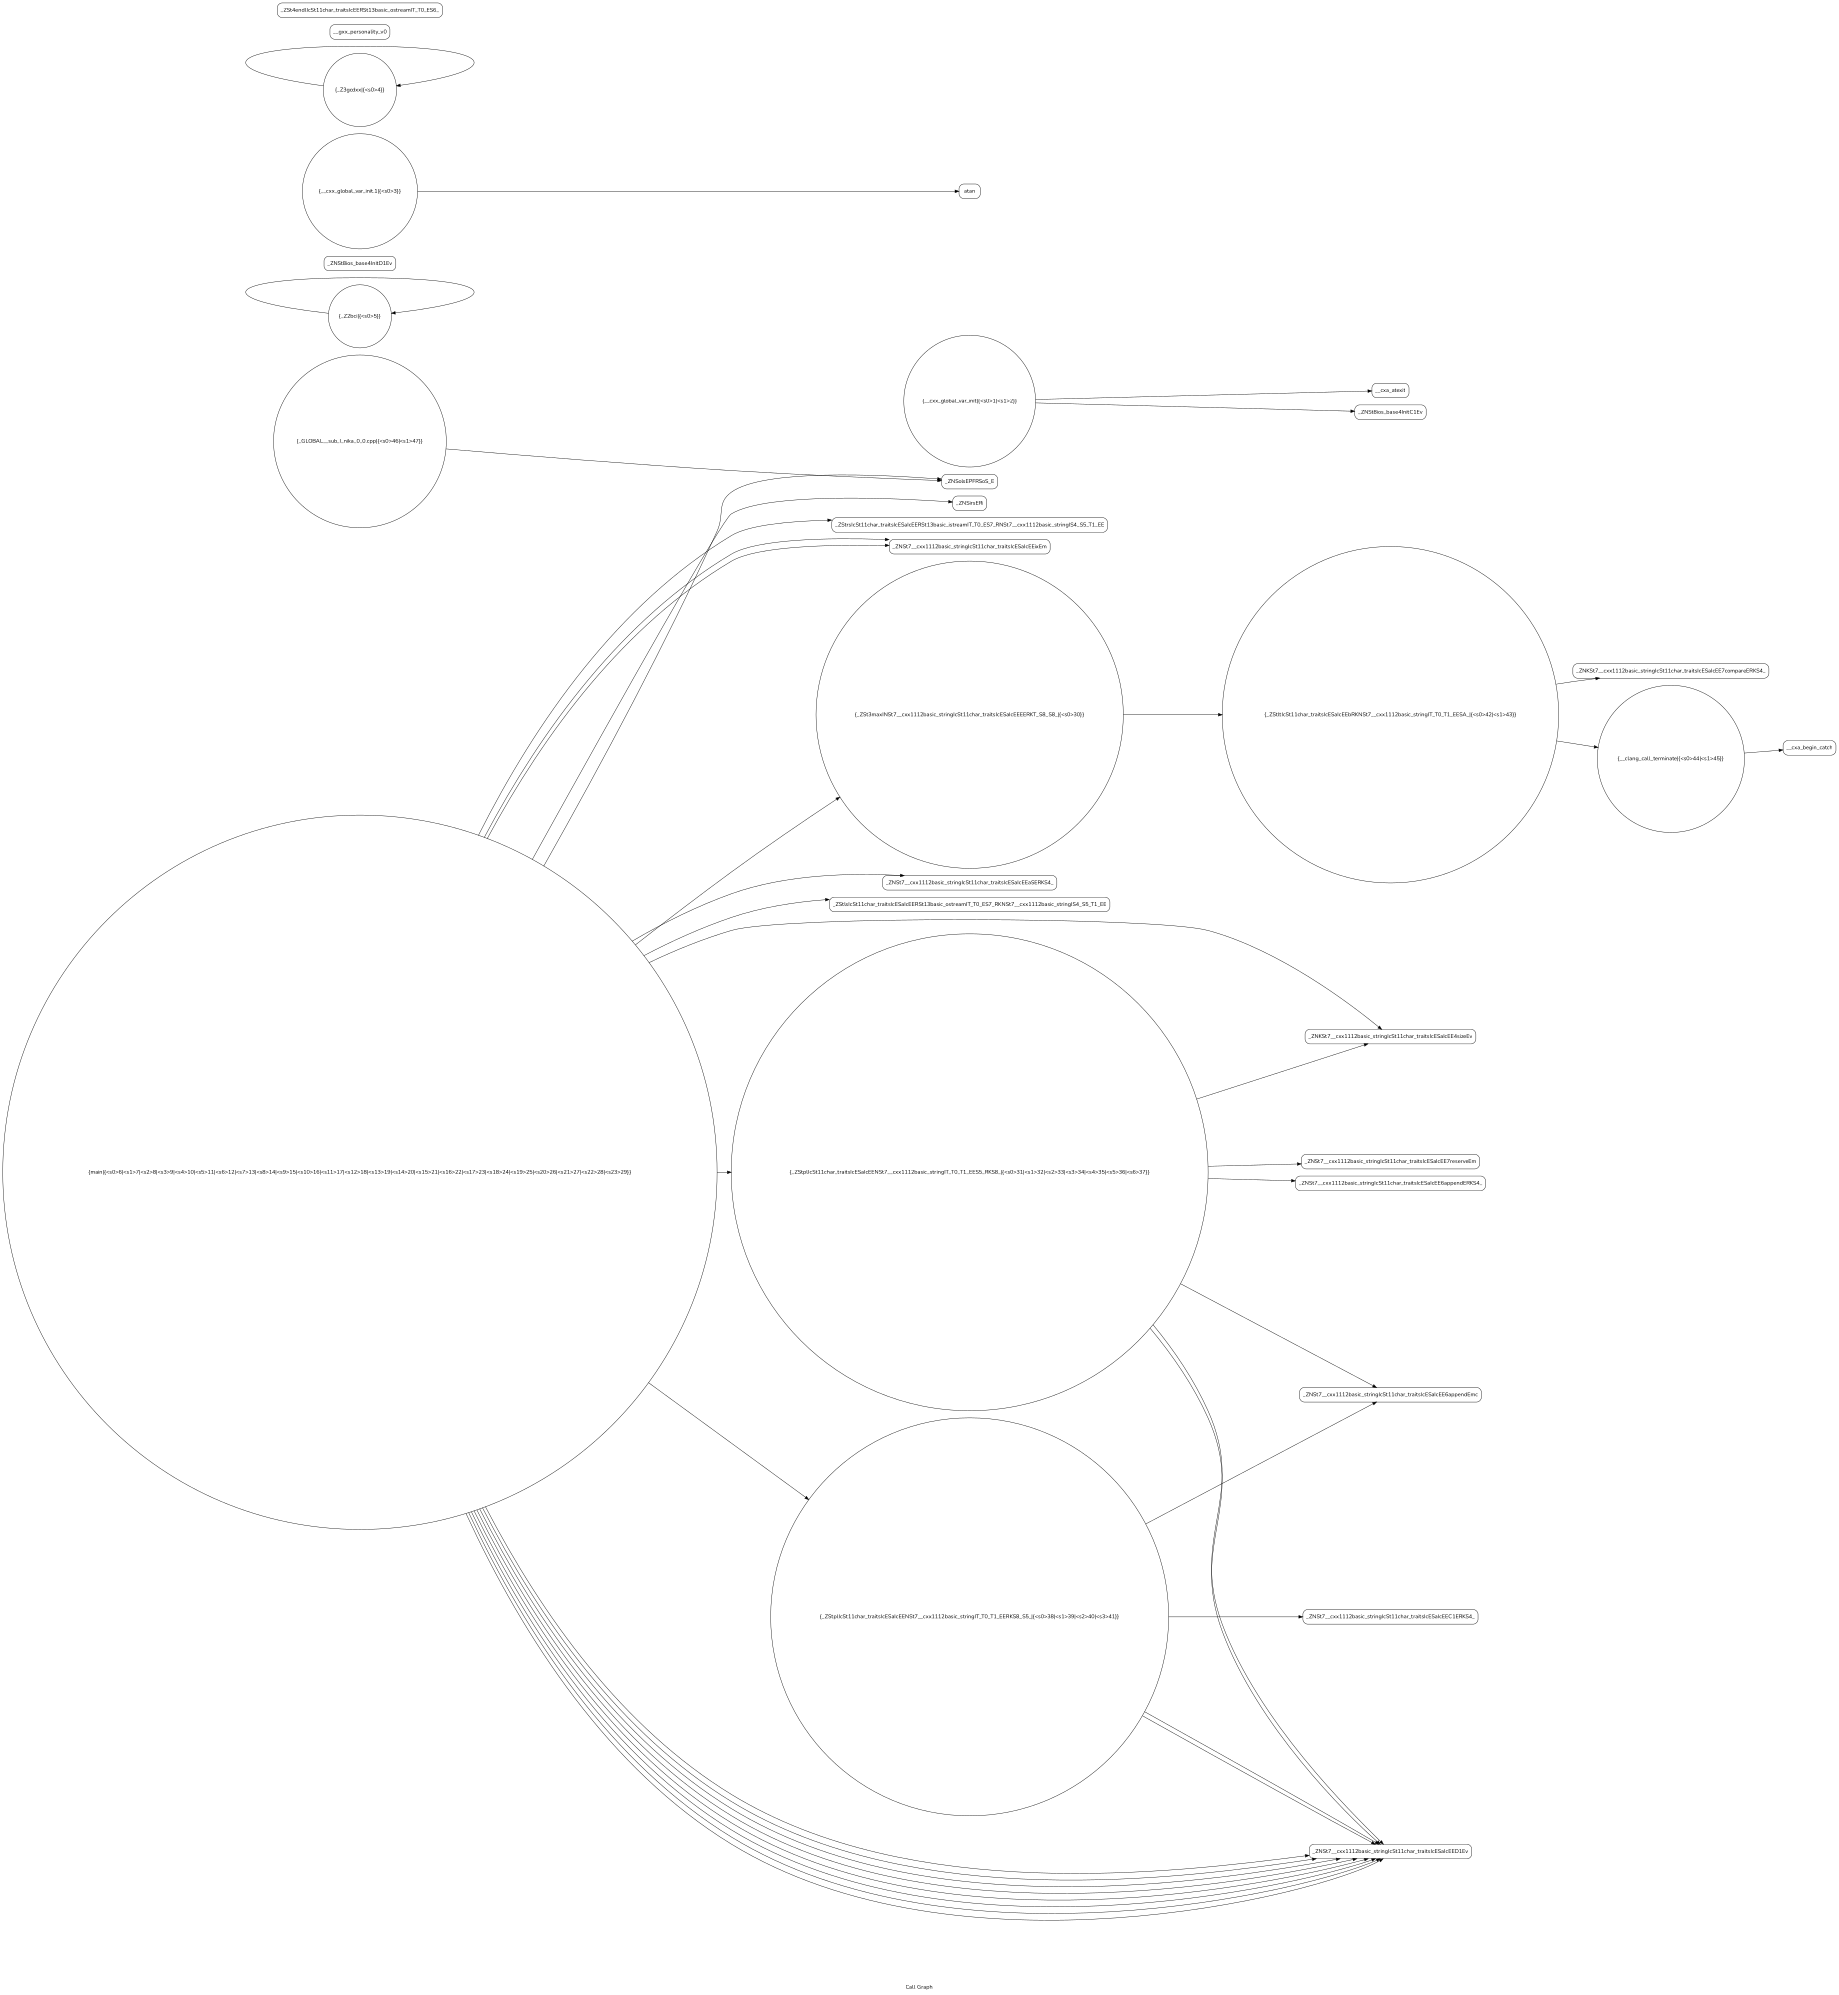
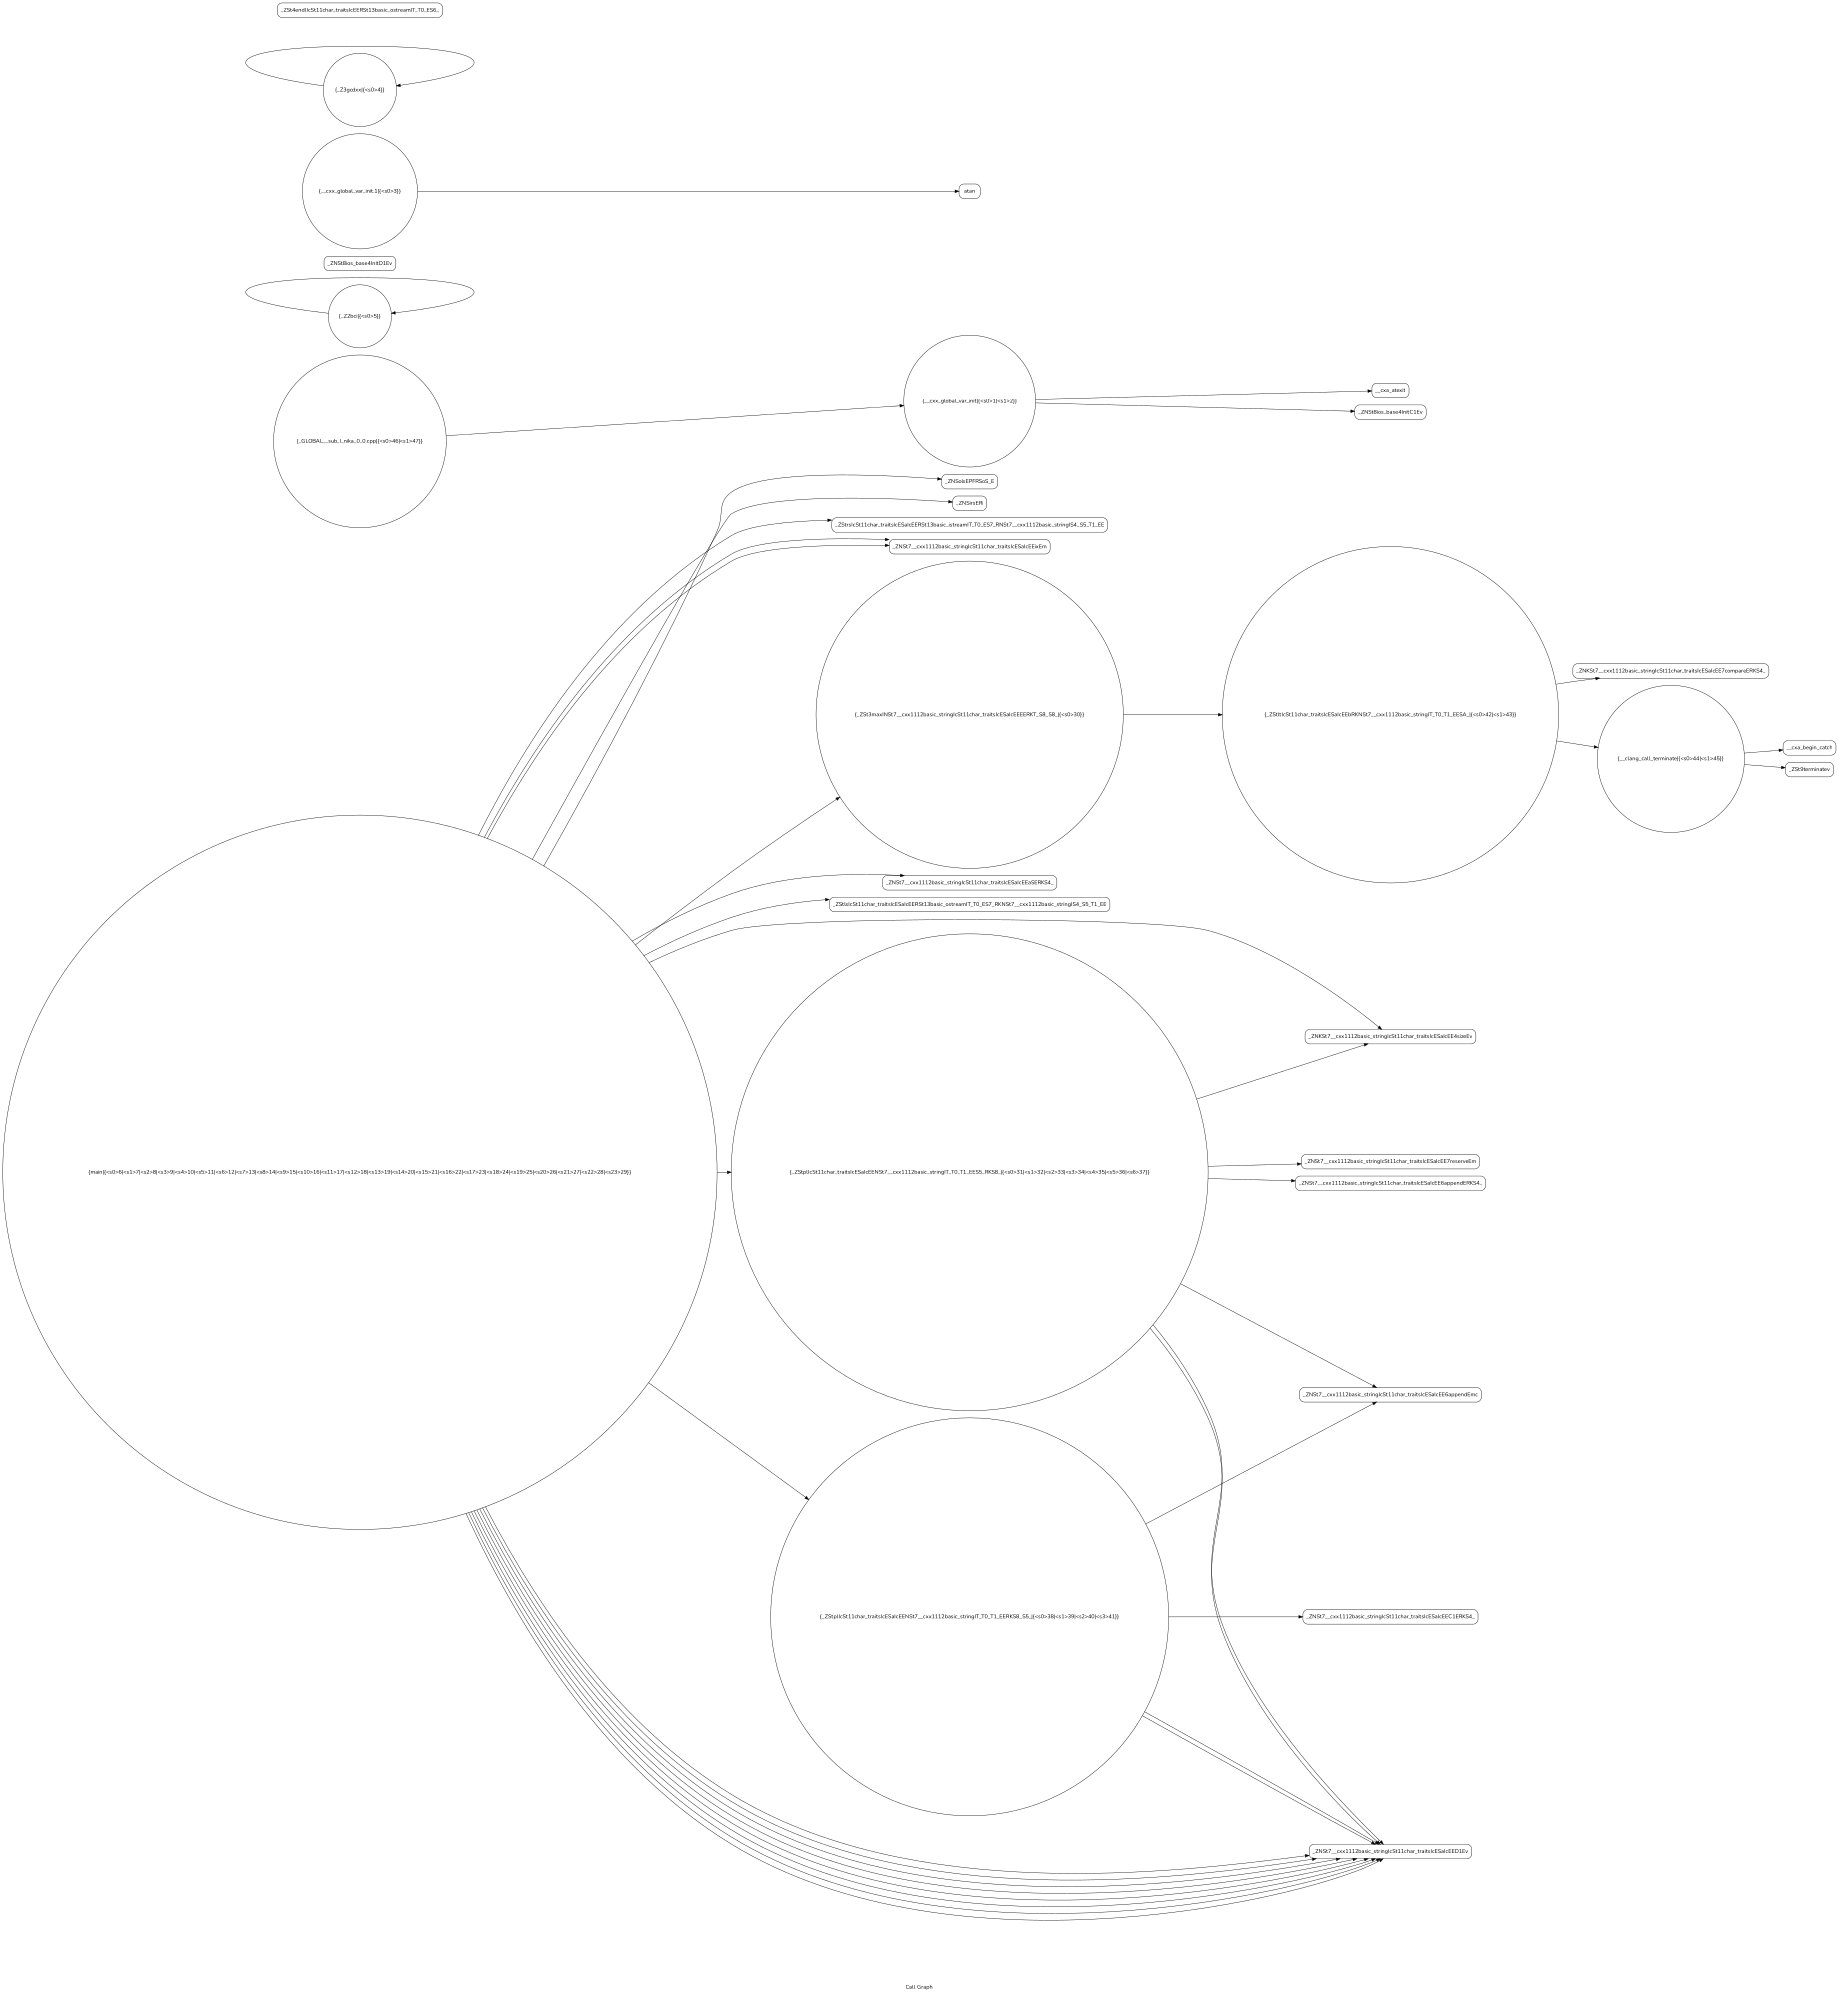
(360, 32) -> none
(692, 468) -> (673, 421)
none -> (1810, 770)
